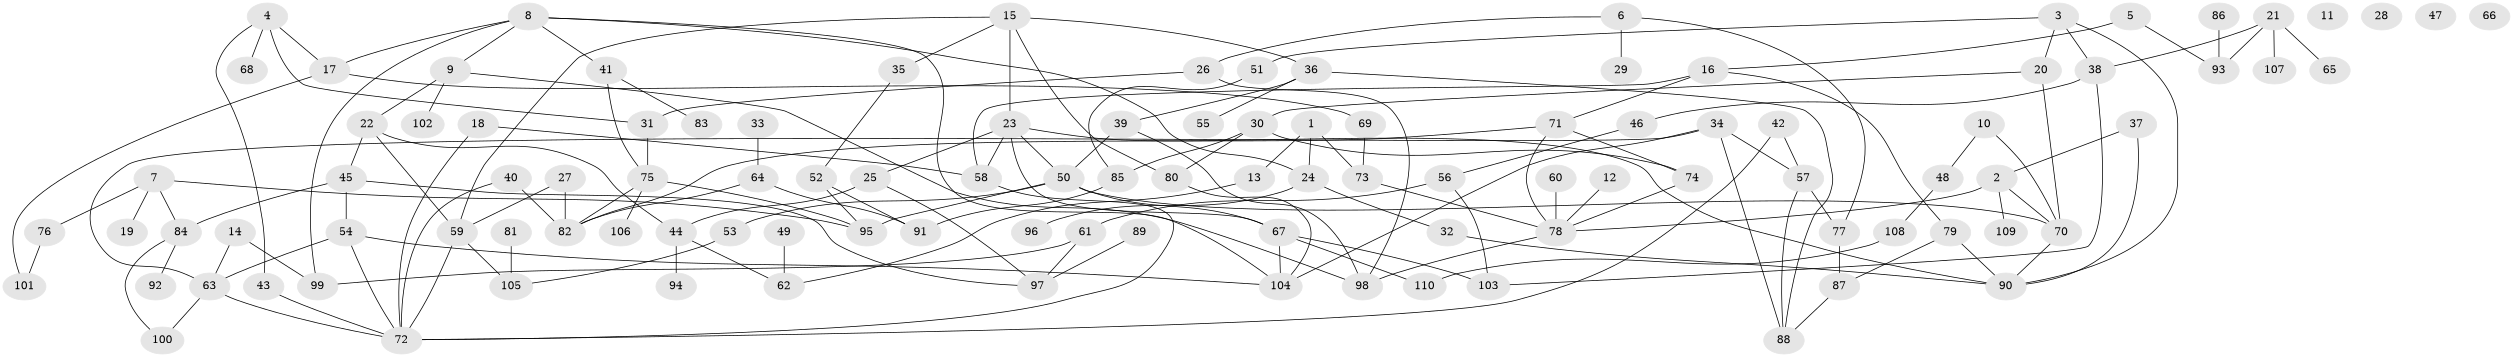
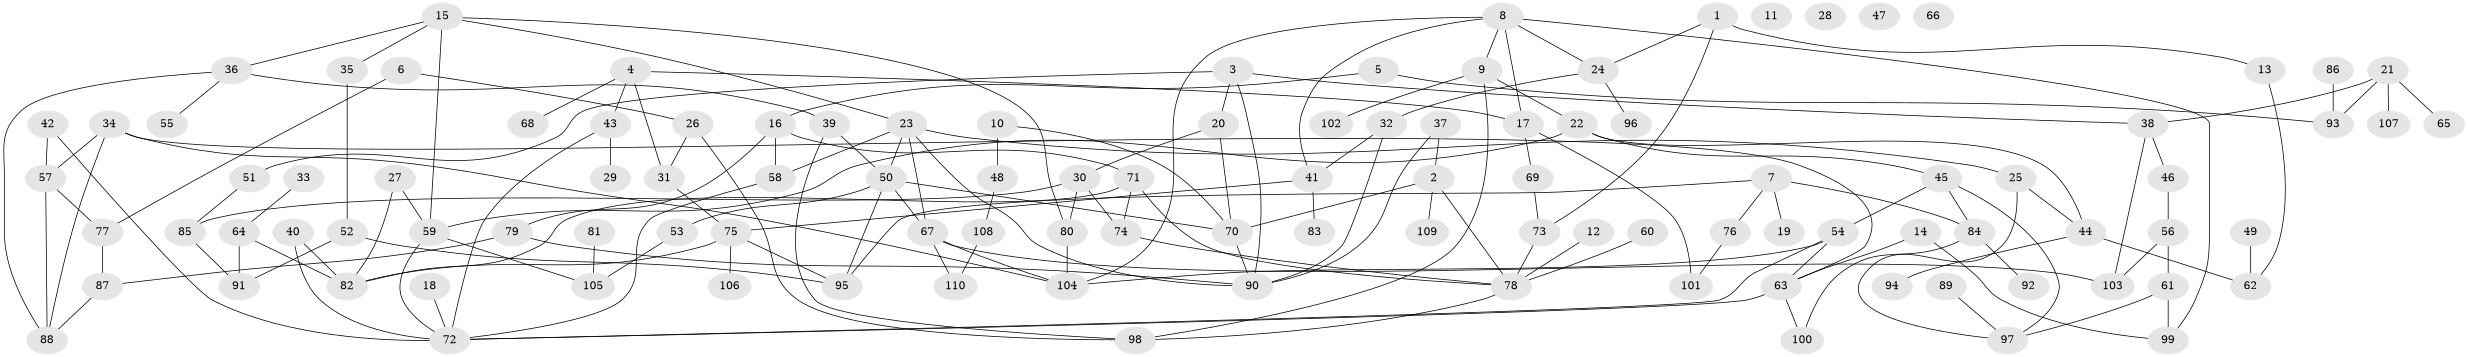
(1621, 44) -> (610, 152)
none -> (1357, 147)
(730, 149) -> none
